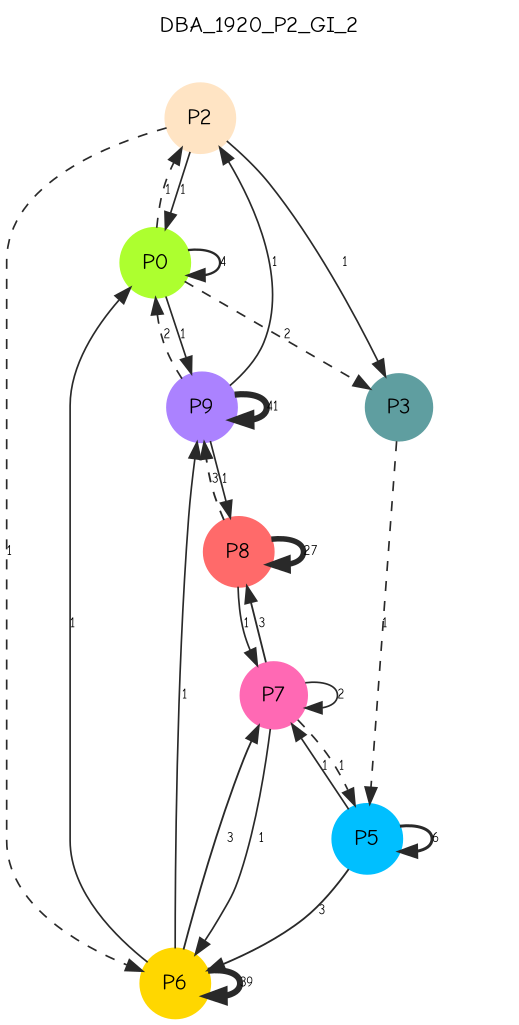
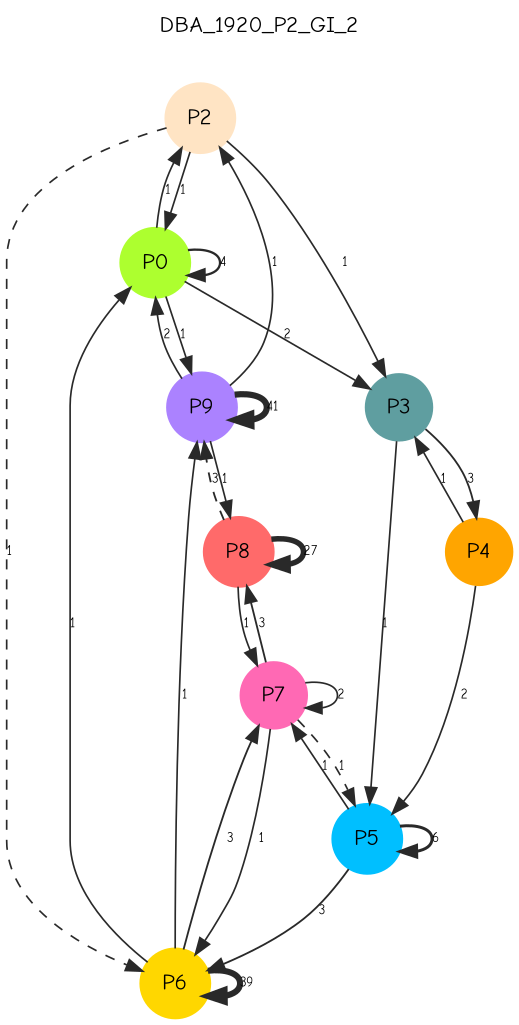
(162, 194) -> (162, 194)
(279, 336) -> (279, 336)
(166, 348) -> (166, 348)
none -> (479, 552)
(384, 614) -> (384, 614)
